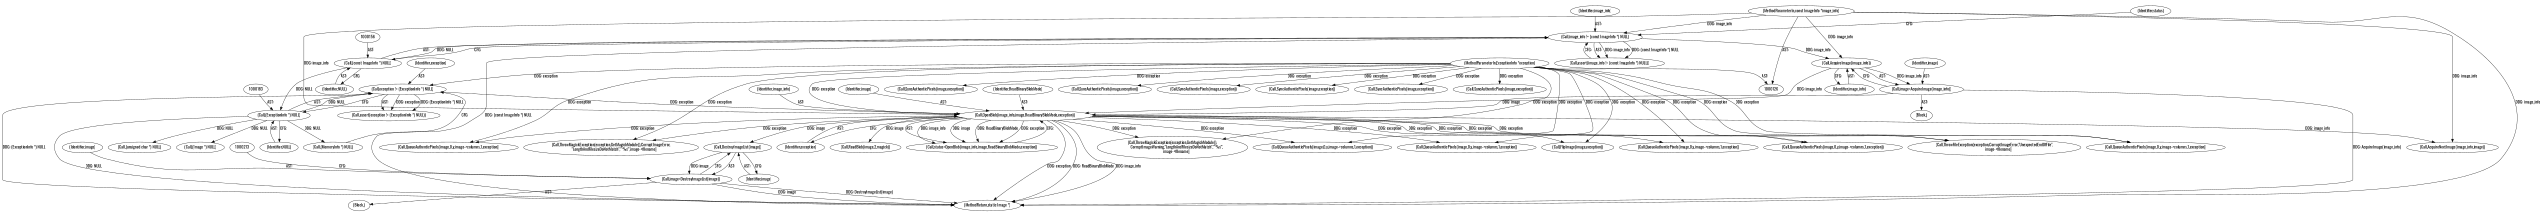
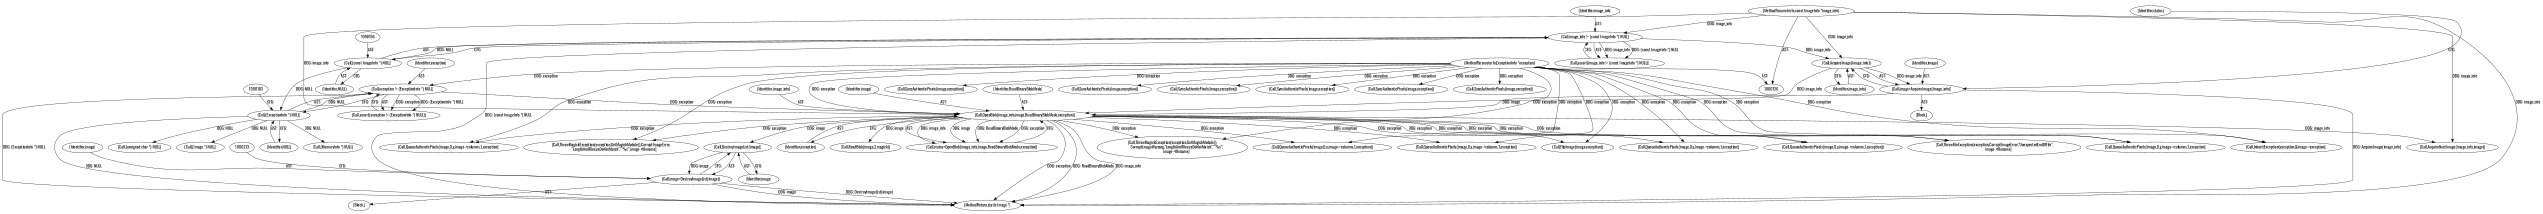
(1886, 24) -> (2368, 67)
(368, 37) -> (368, 37)
(271, 102) -> (271, 102)
(439, 128) -> (371, 103)
none -> (2286, 147)
